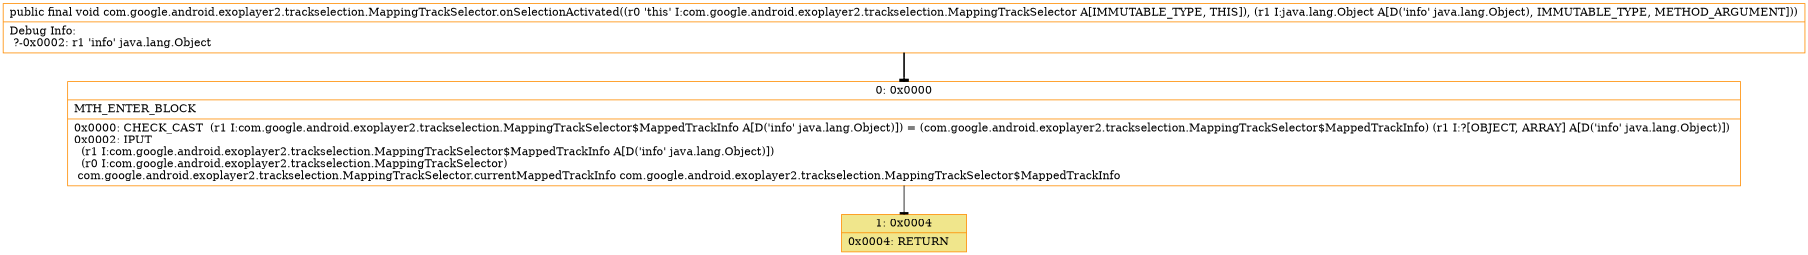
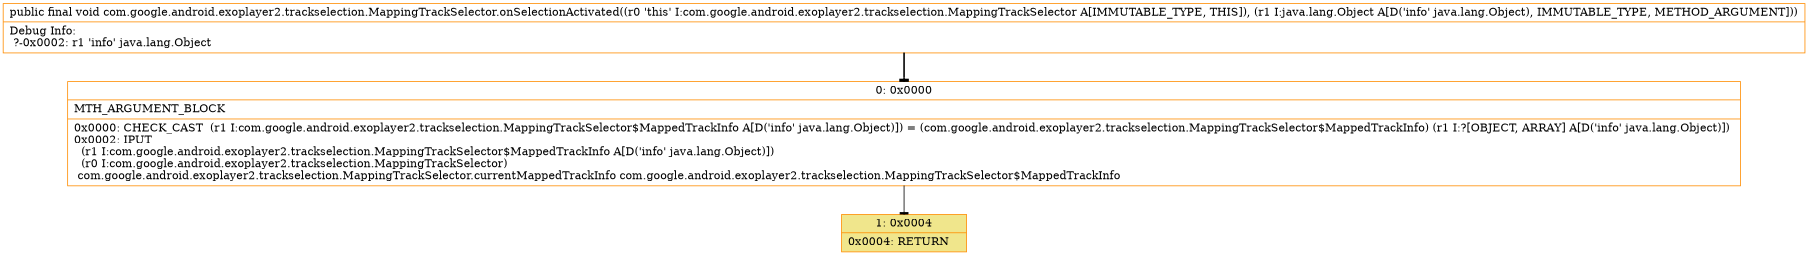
(135, 109) -> (150, 109)
